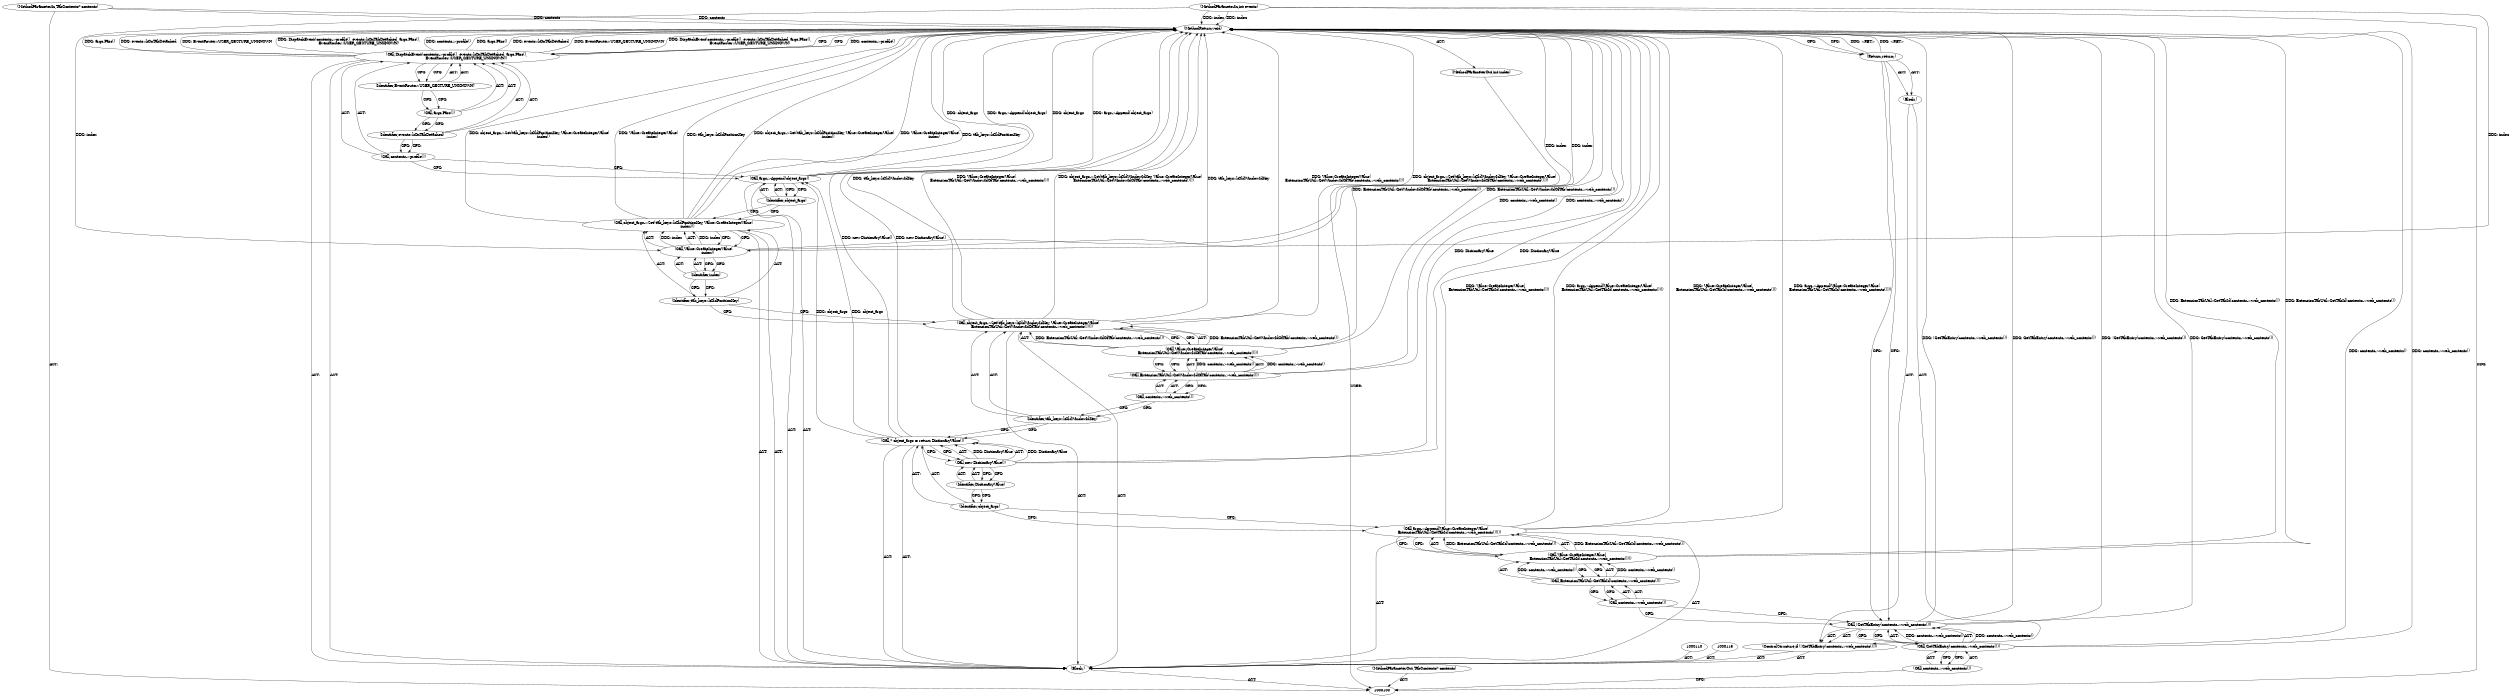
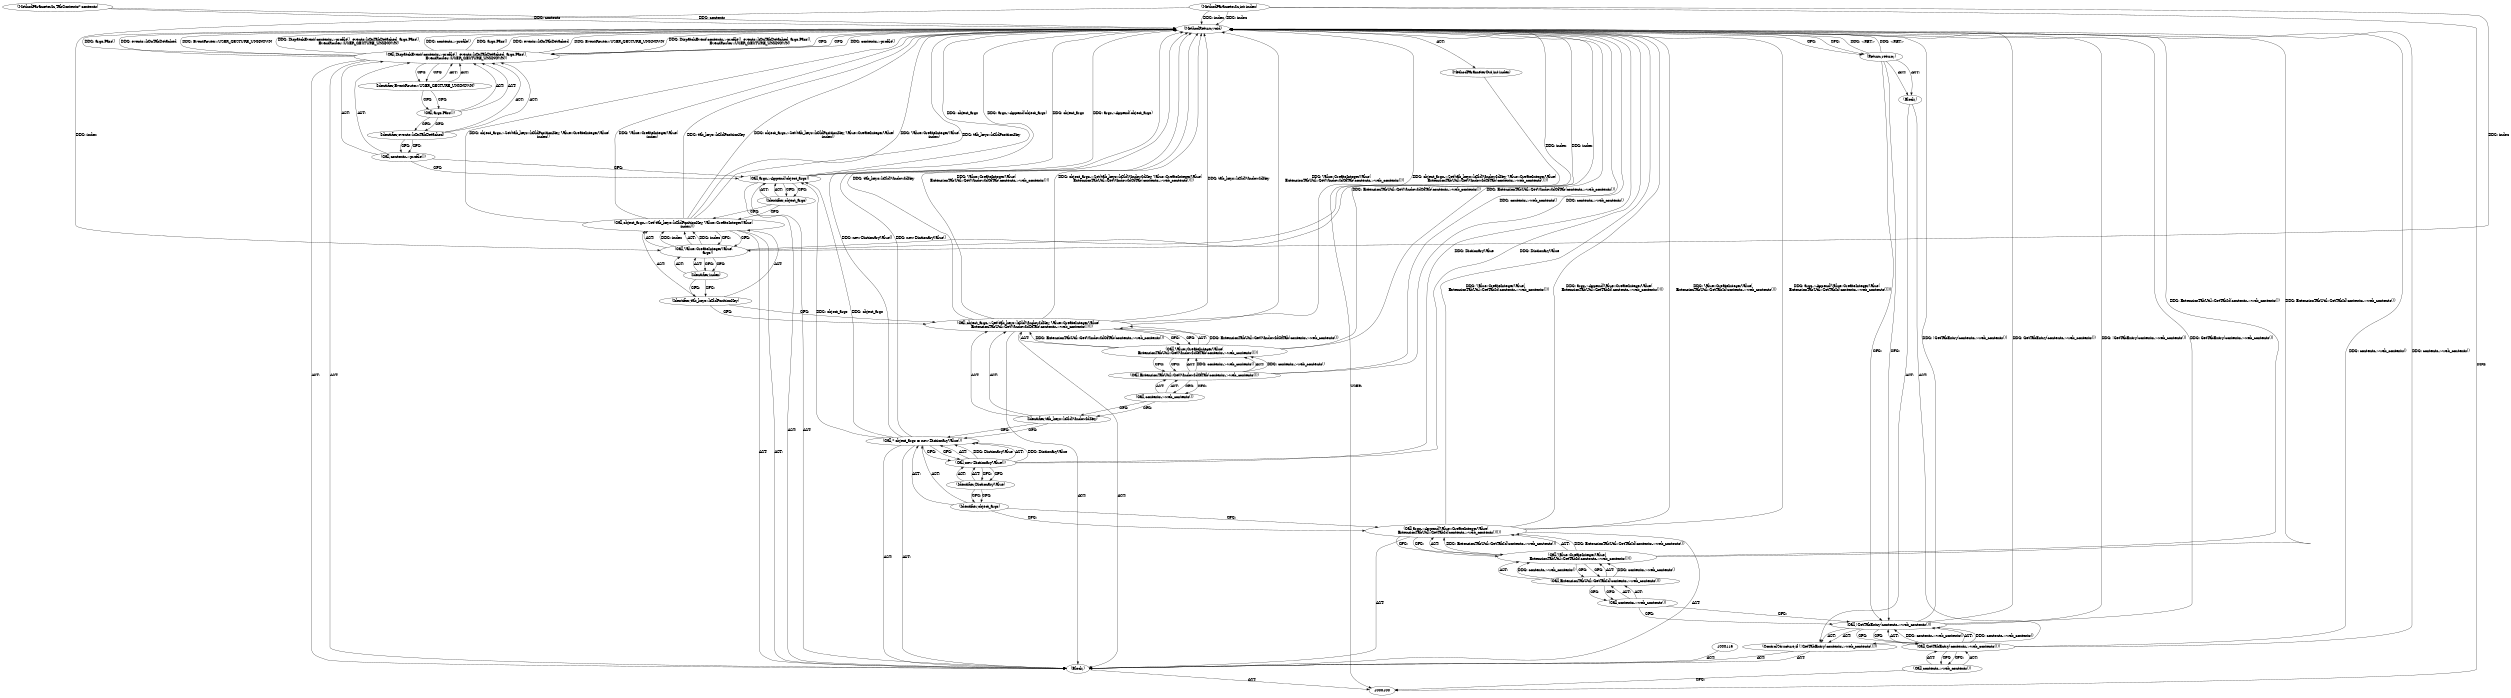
(1229, 7) -> (1229, 7)
(704, 251) -> (704, 251)
(923, 441) -> (923, 441)
(1694, 647) -> none
(1414, 669) -> none
(378, 682) -> none
